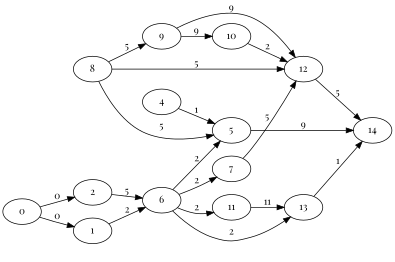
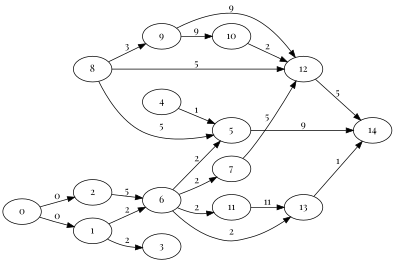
(127, 47) -> (127, 47)
none -> (162, 247)
